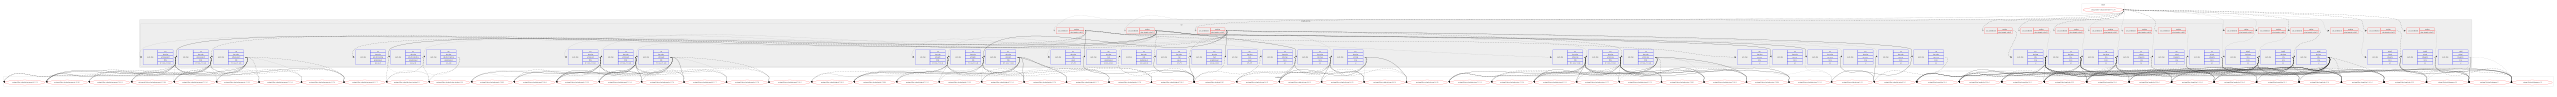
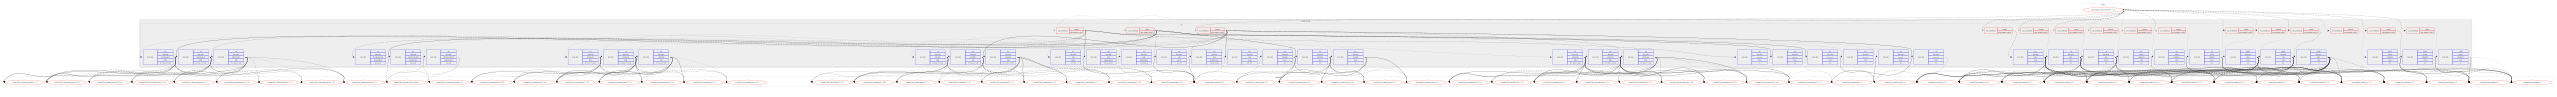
(790, 83) -> none
